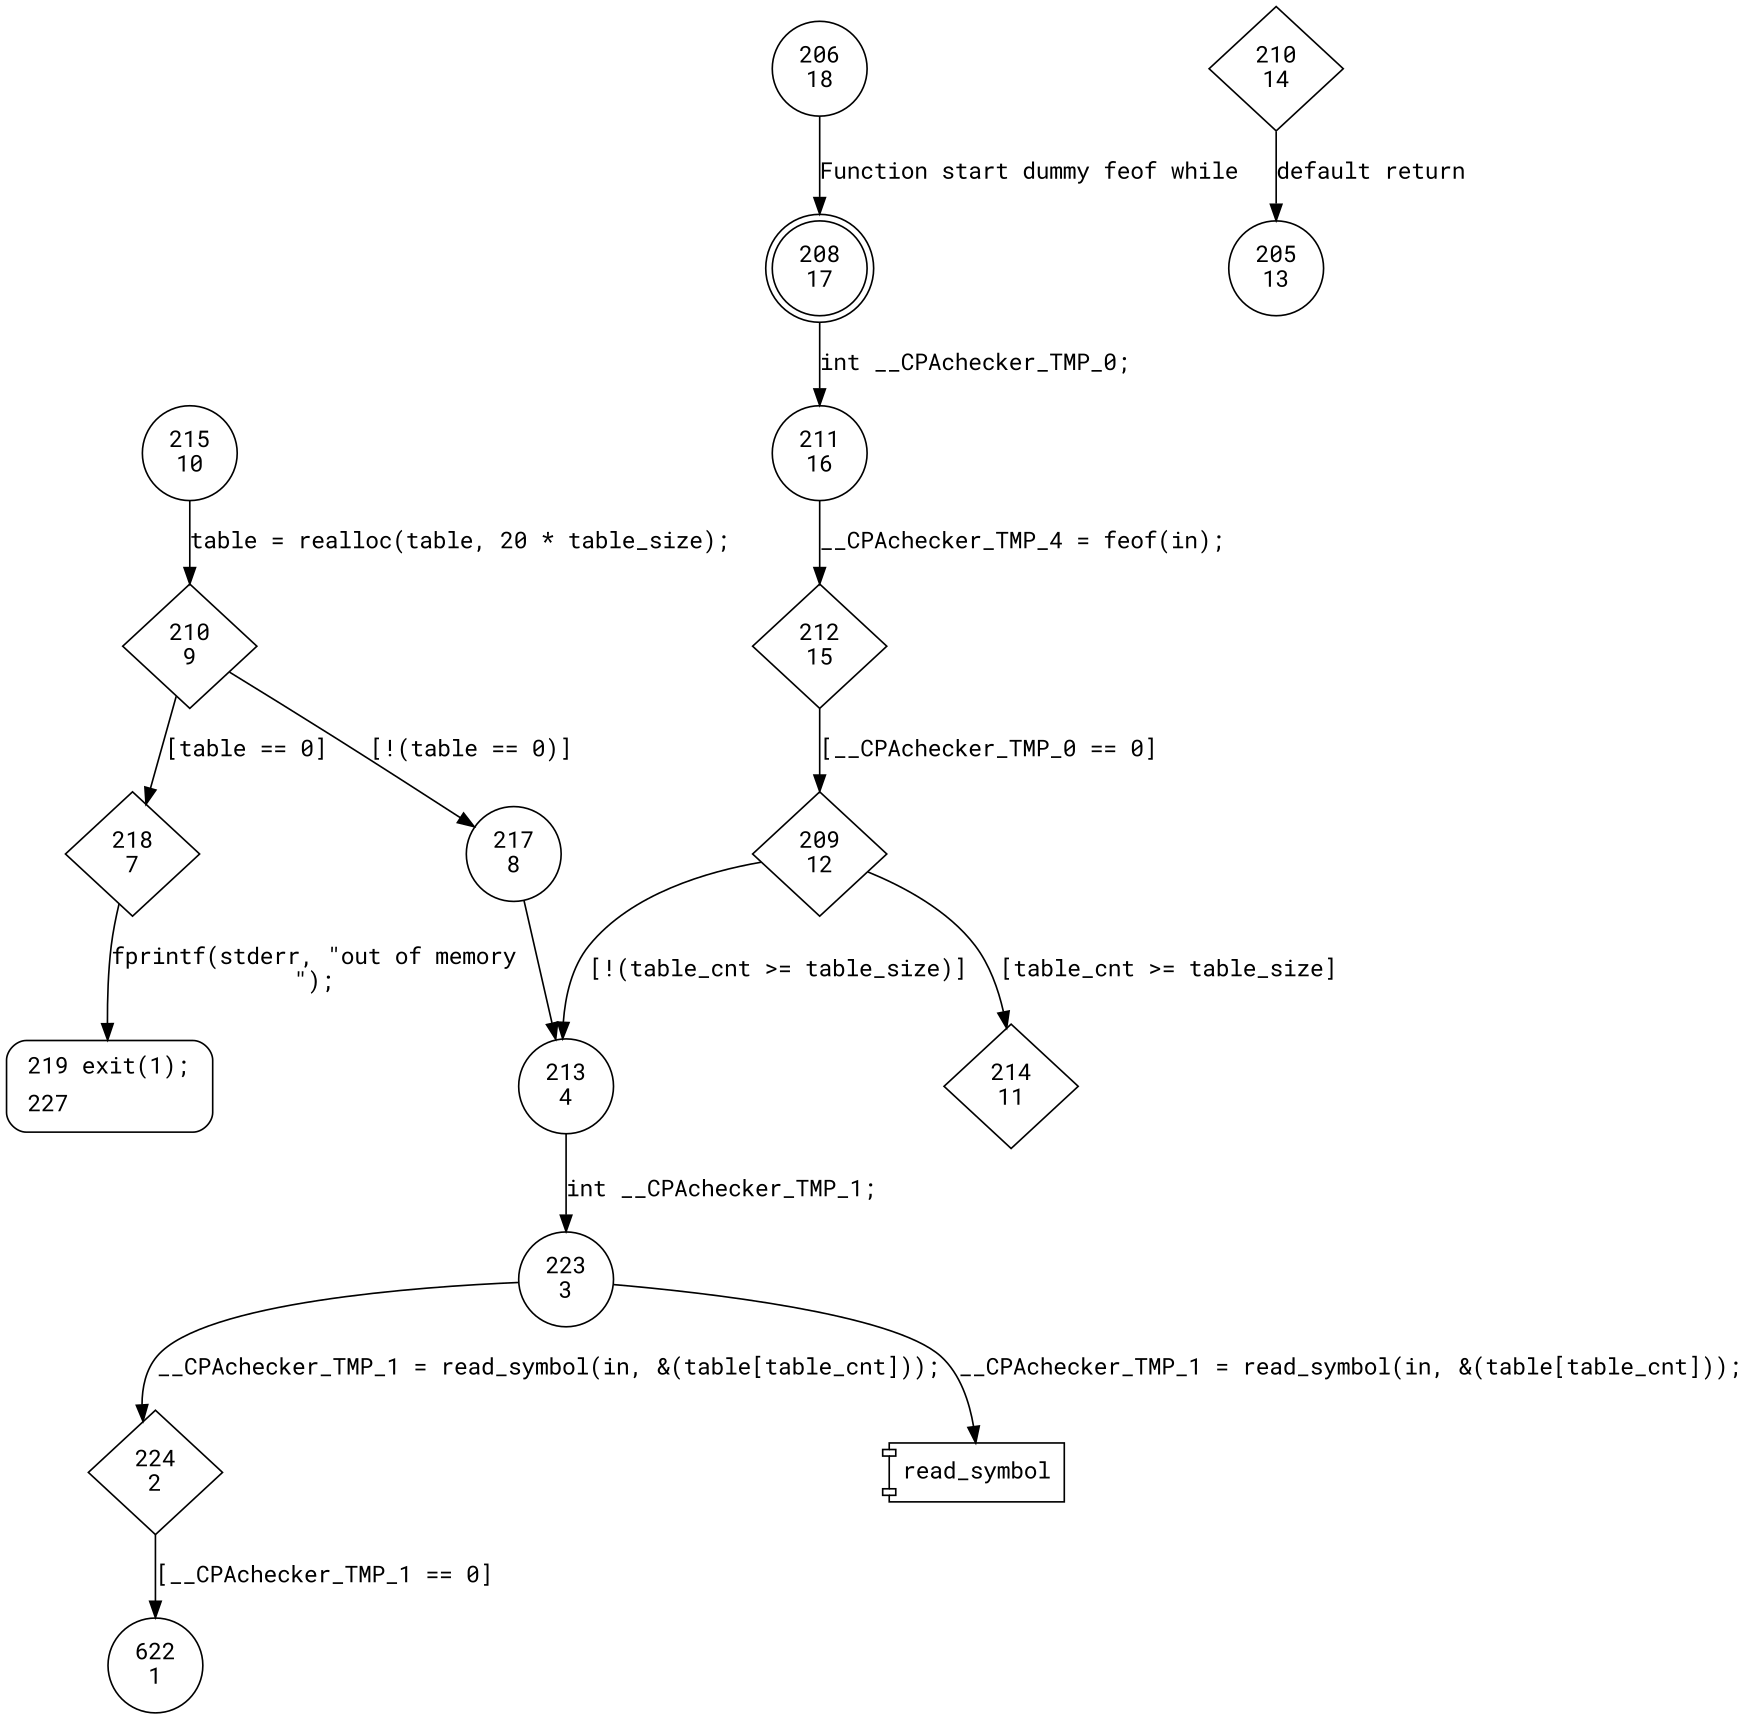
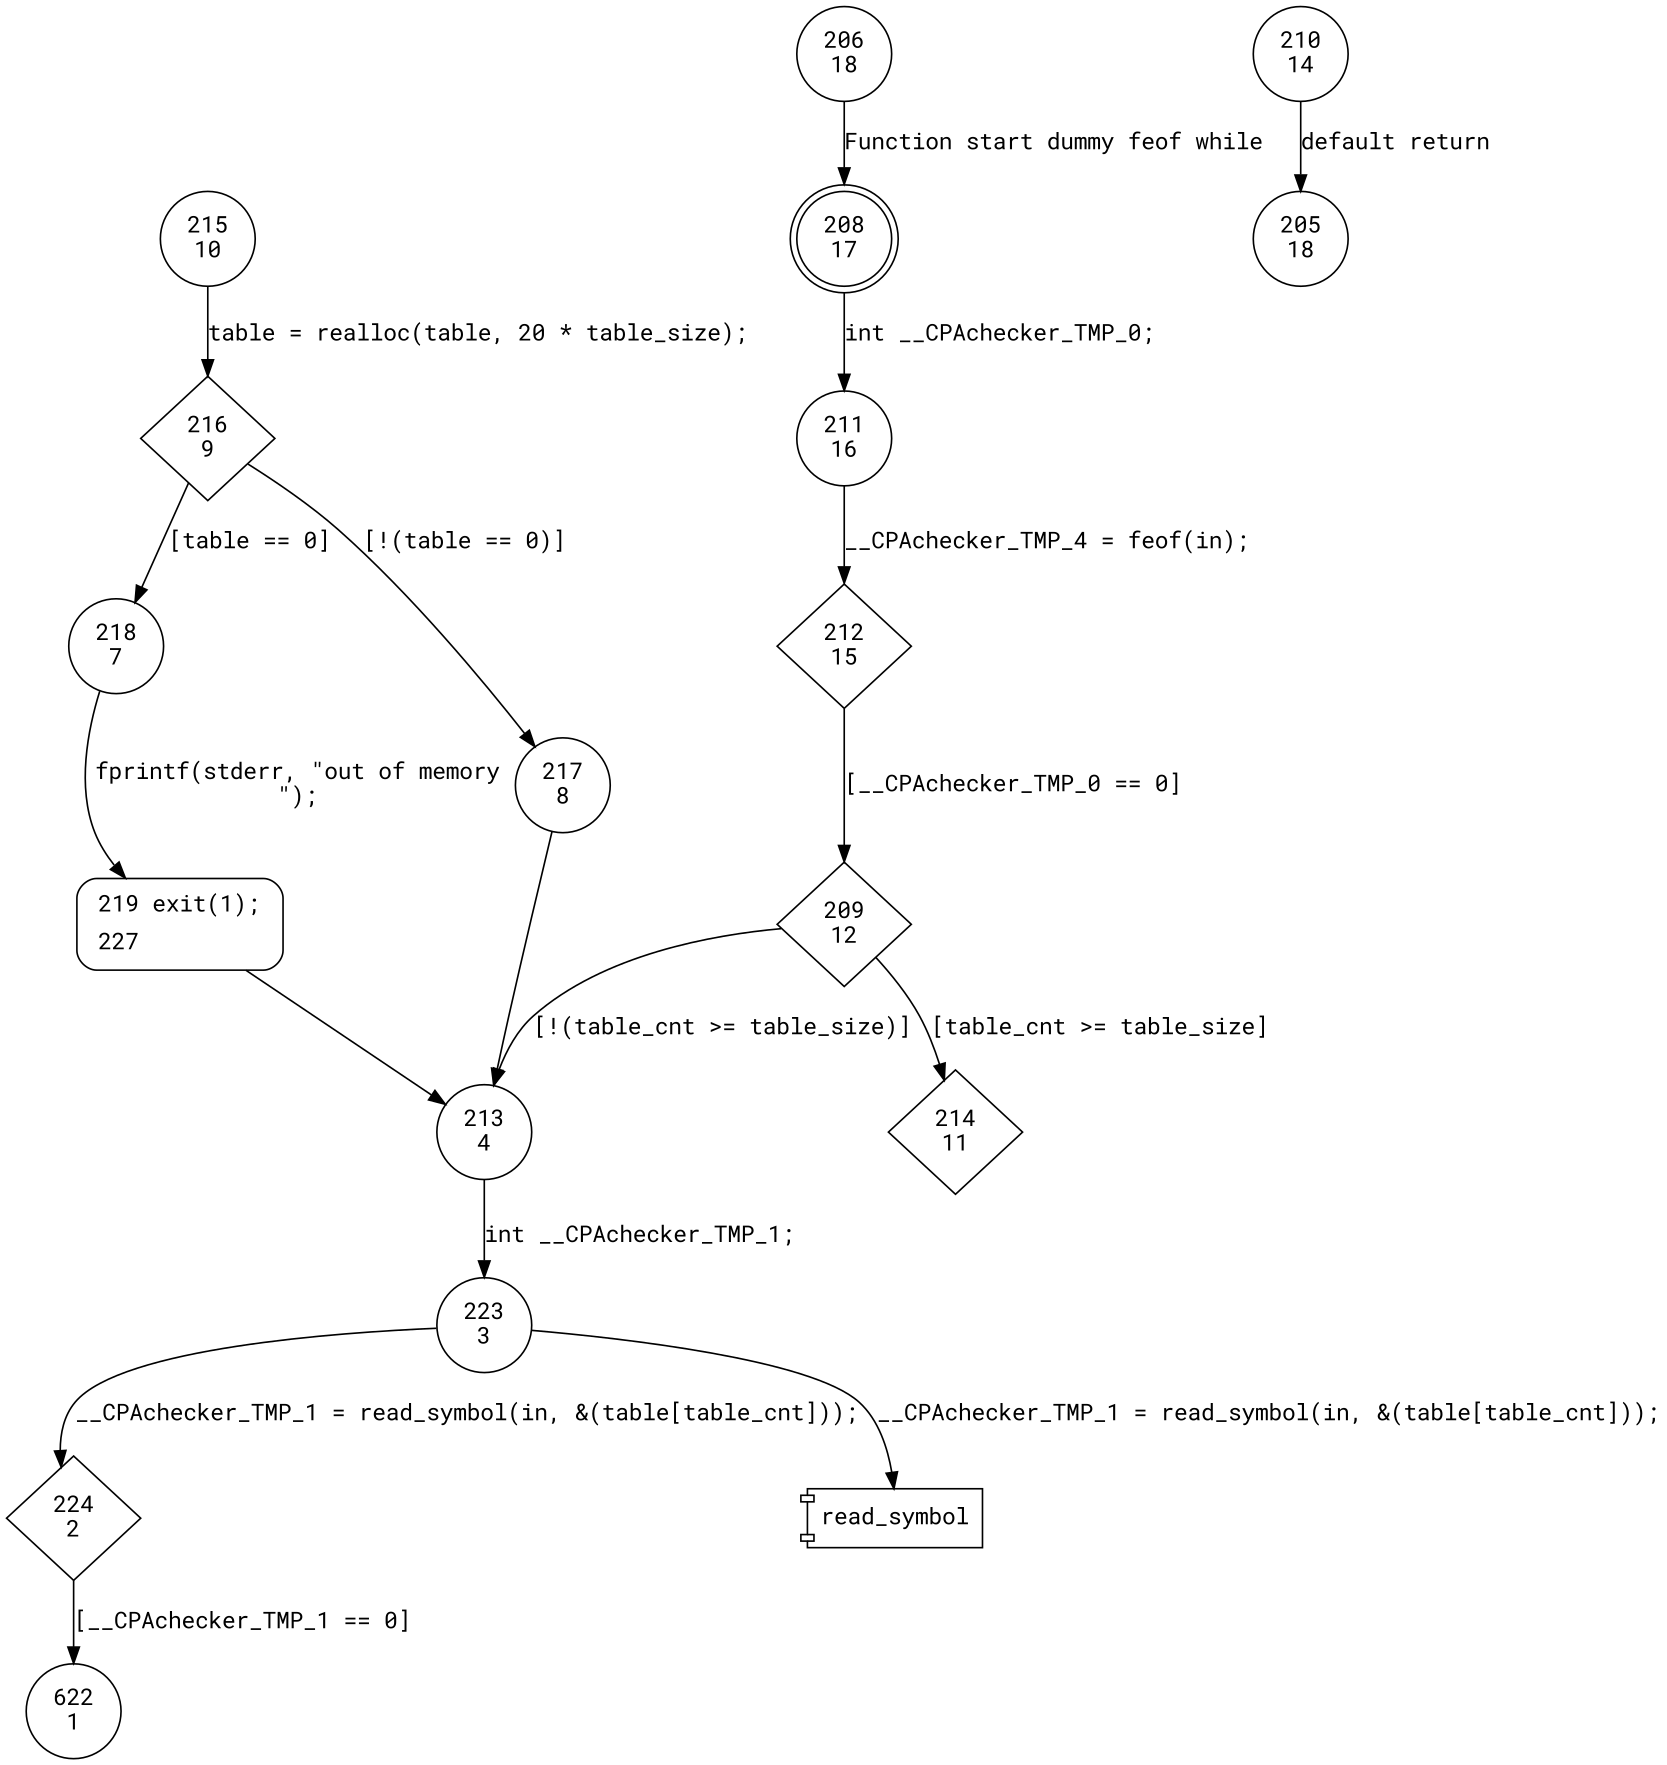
(1276, 69) -> (1301, 54)
(1276, 268) -> (1301, 239)
(190, 646) -> (208, 438)
(133, 854) -> (116, 646)
none -> (339, 1033)
